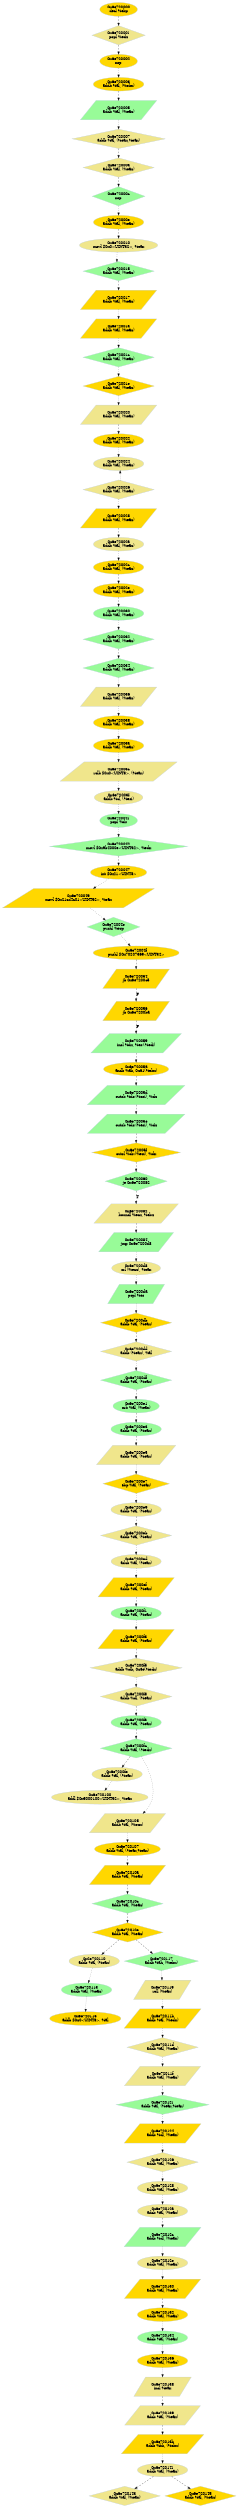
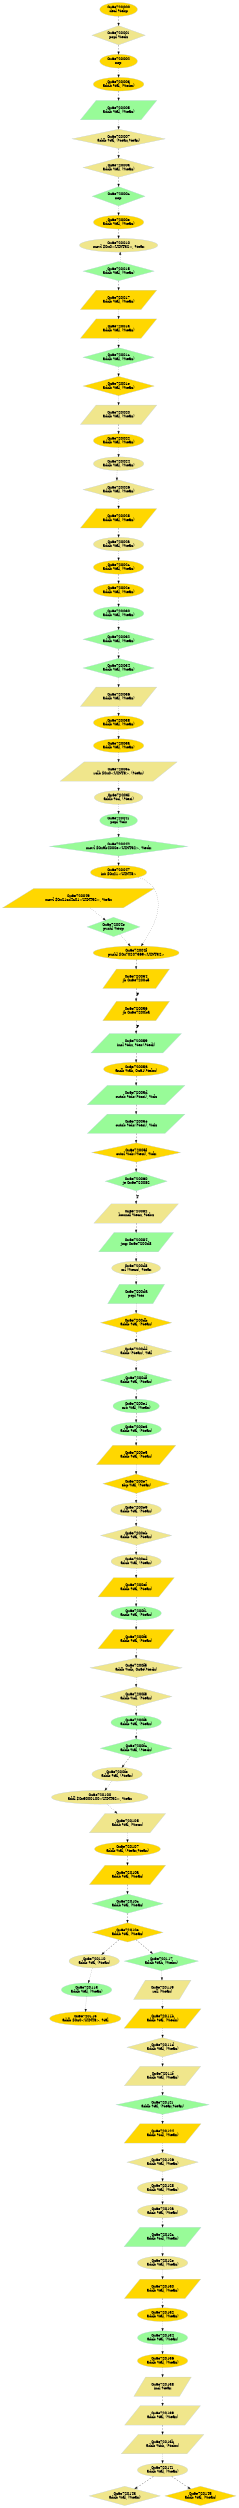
(117, 256) -> (120, 258)
(120, 477) -> (117, 474)
(102, 883) -> (158, 908)
(136, 1455) -> (136, 1455)
(152, 1784) -> (111, 1808)
(94, 1961) -> (94, 1961)
(163, 2444) -> (163, 2444)
